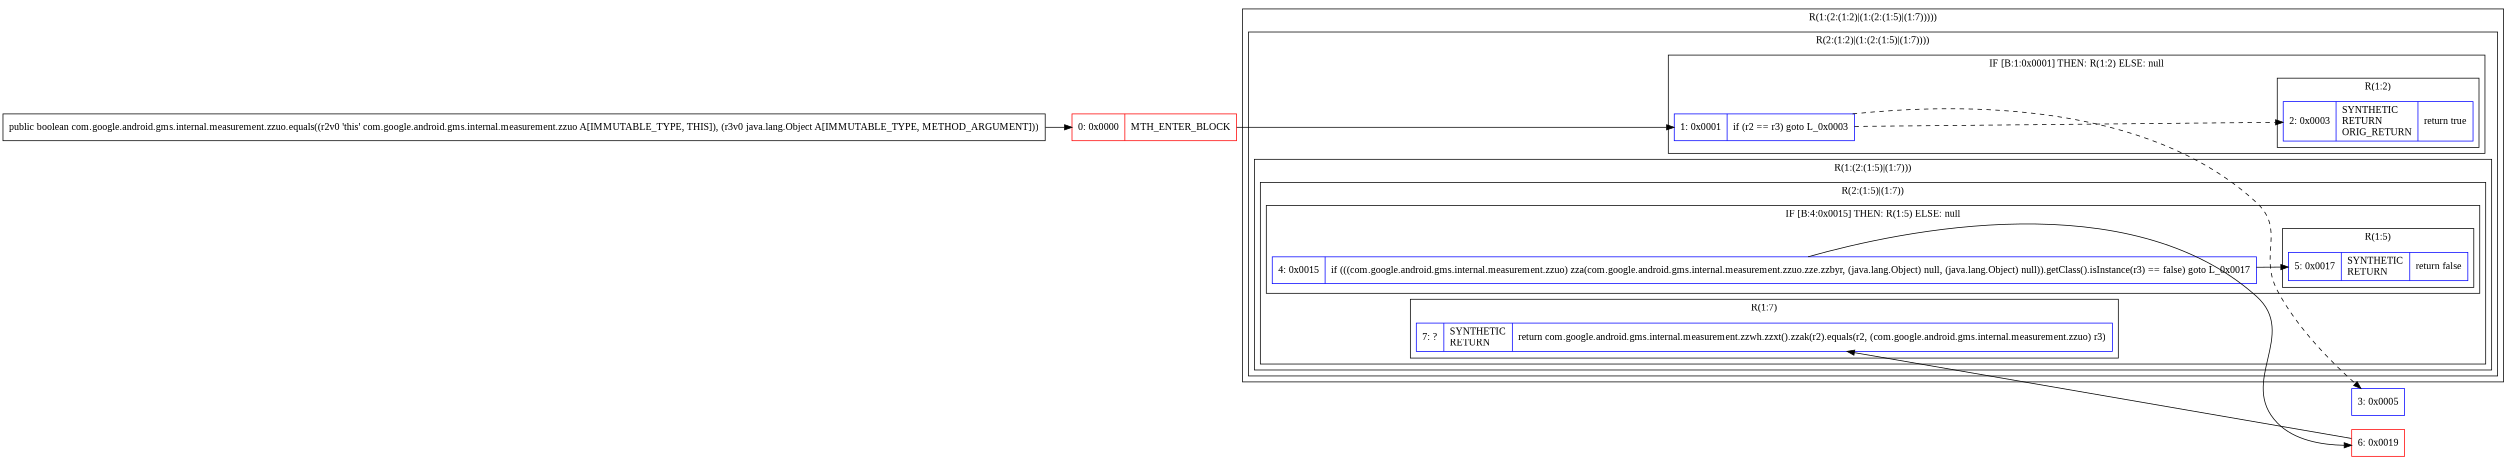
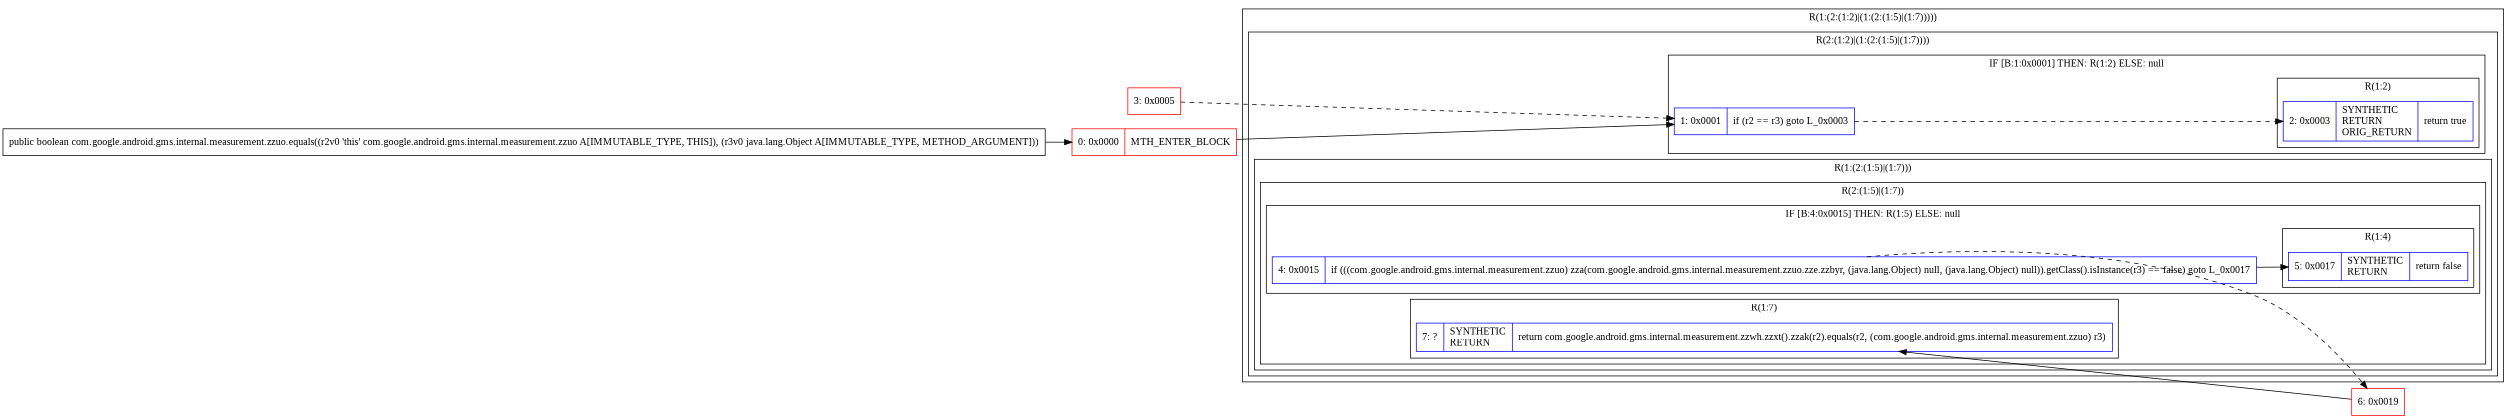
(2168, 147) -> (1424, 110)
(2378, 237) -> (2378, 237)
(2142, 238) -> (2132, 263)
(2378, 402) -> (1154, 101)
